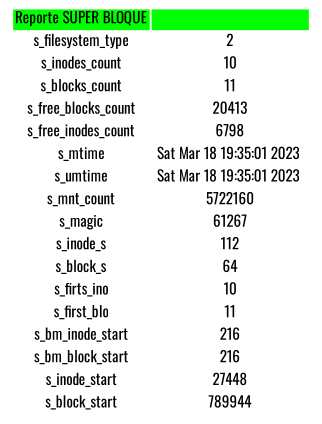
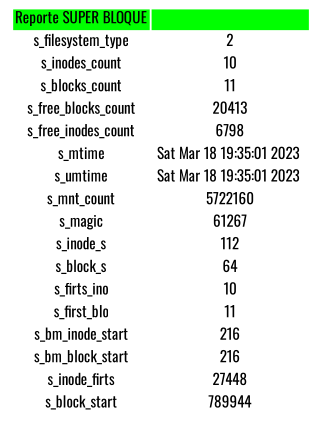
(81, 380) -> (81, 380)
